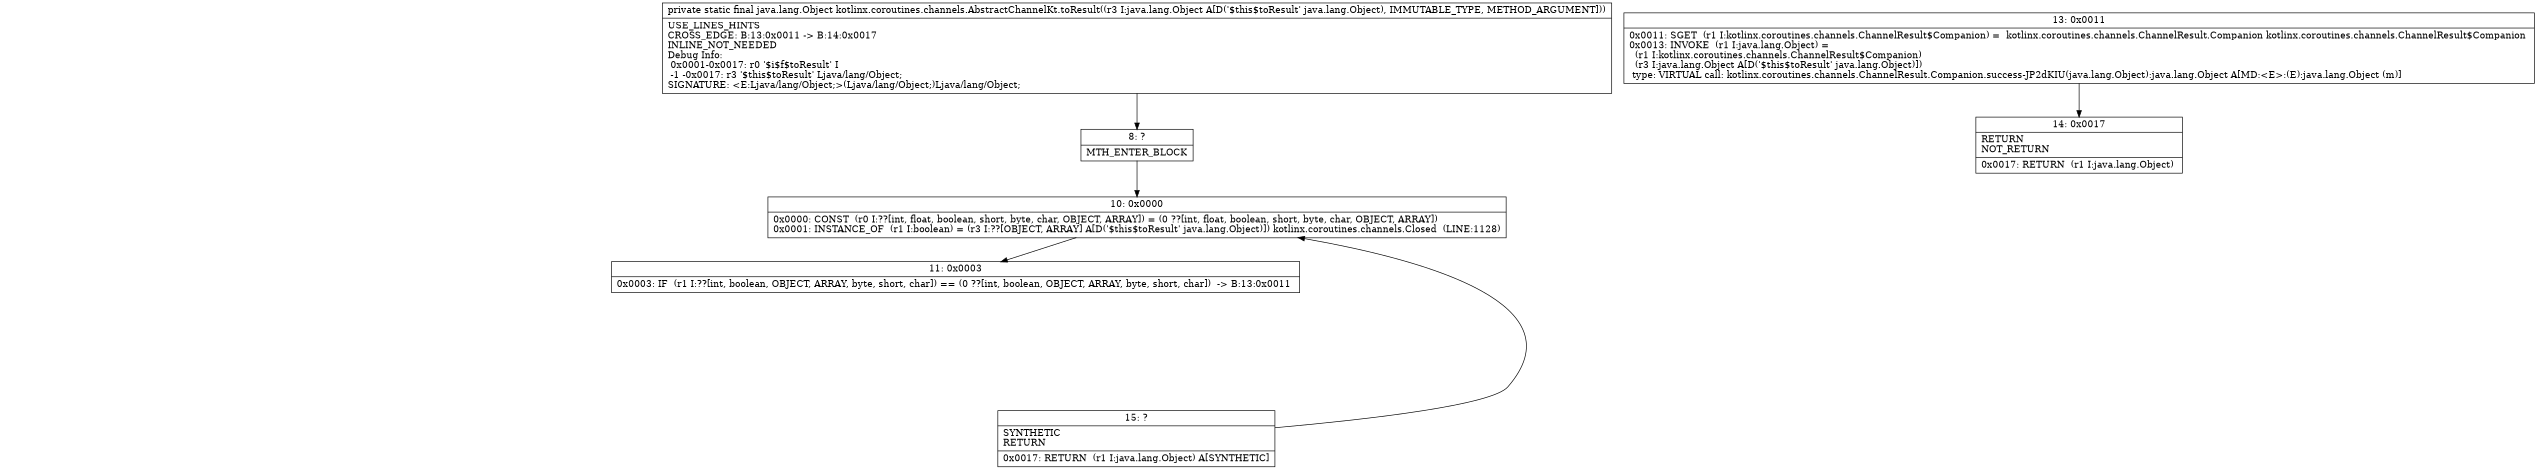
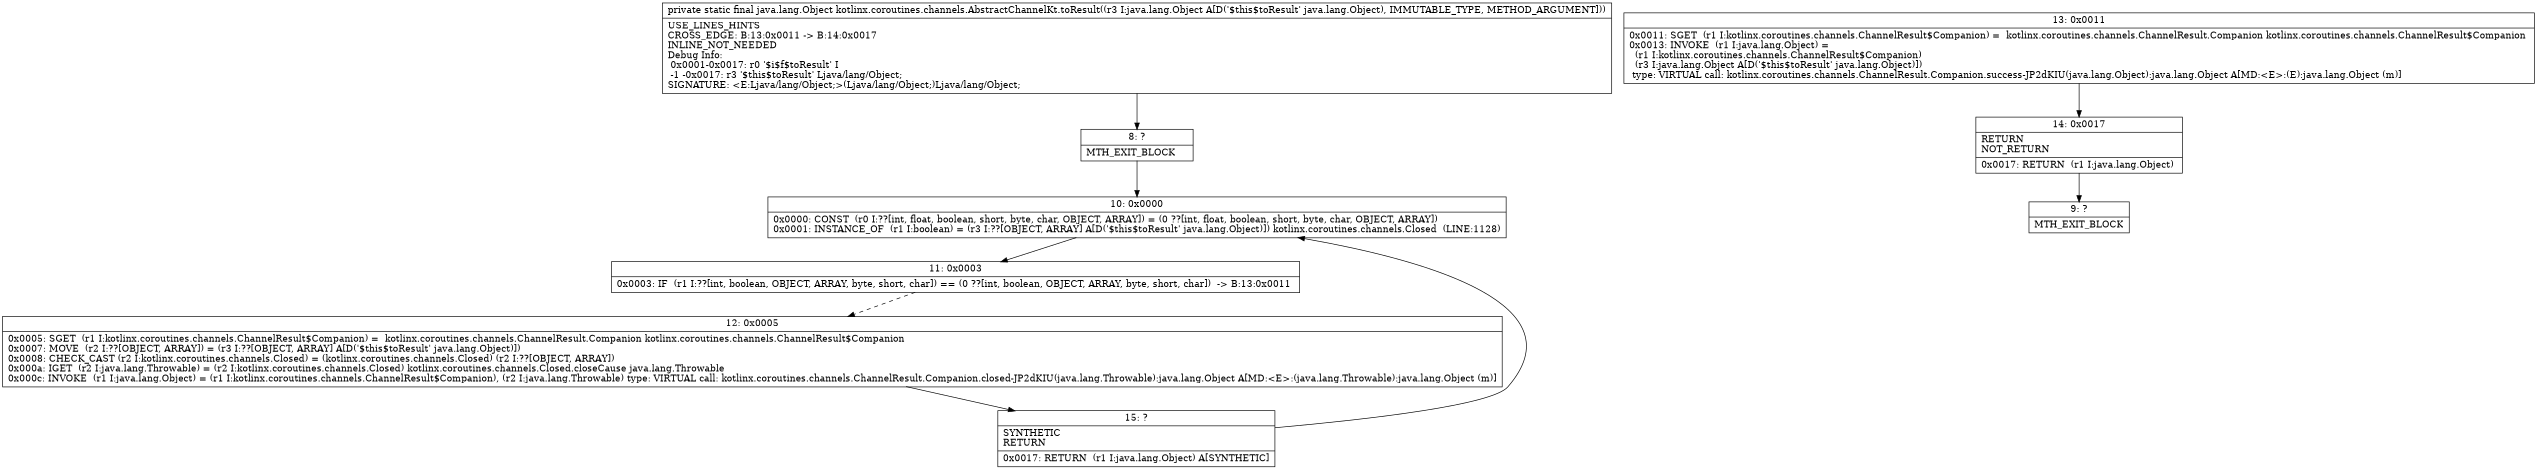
(1137, 153) -> (1131, 153)
none -> (2079, 217)
none -> (752, 352)
